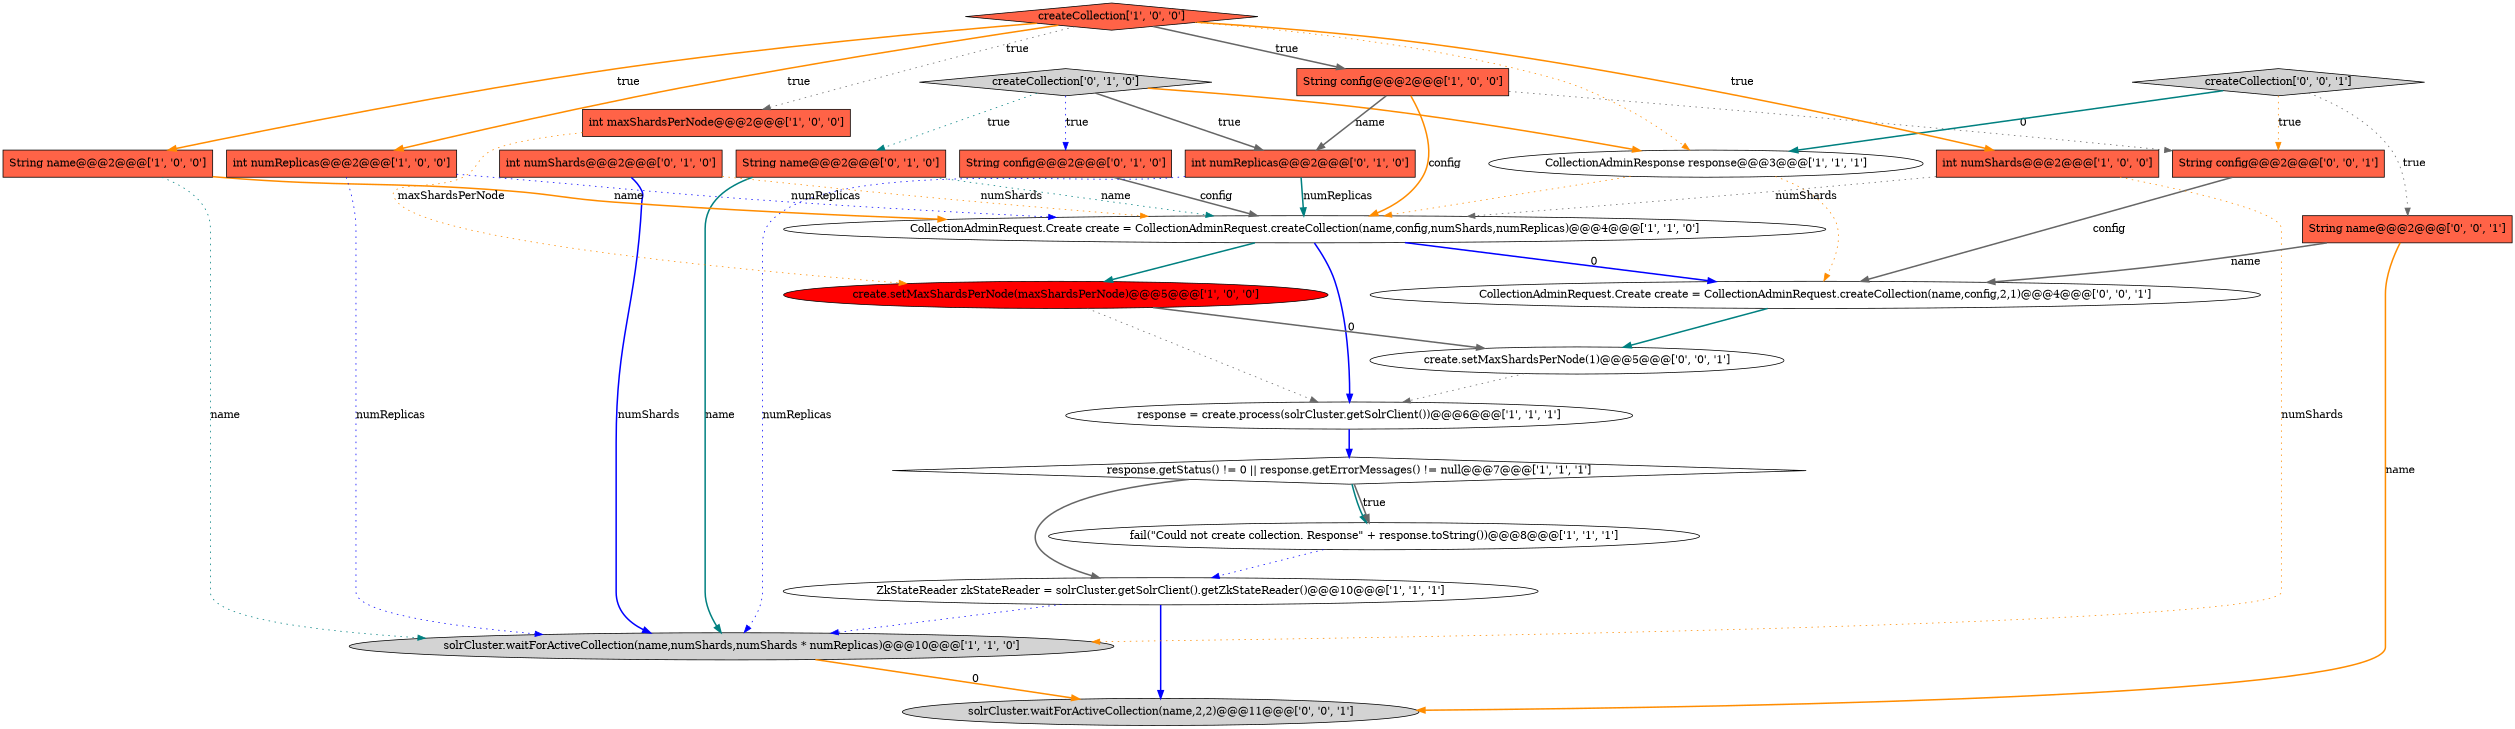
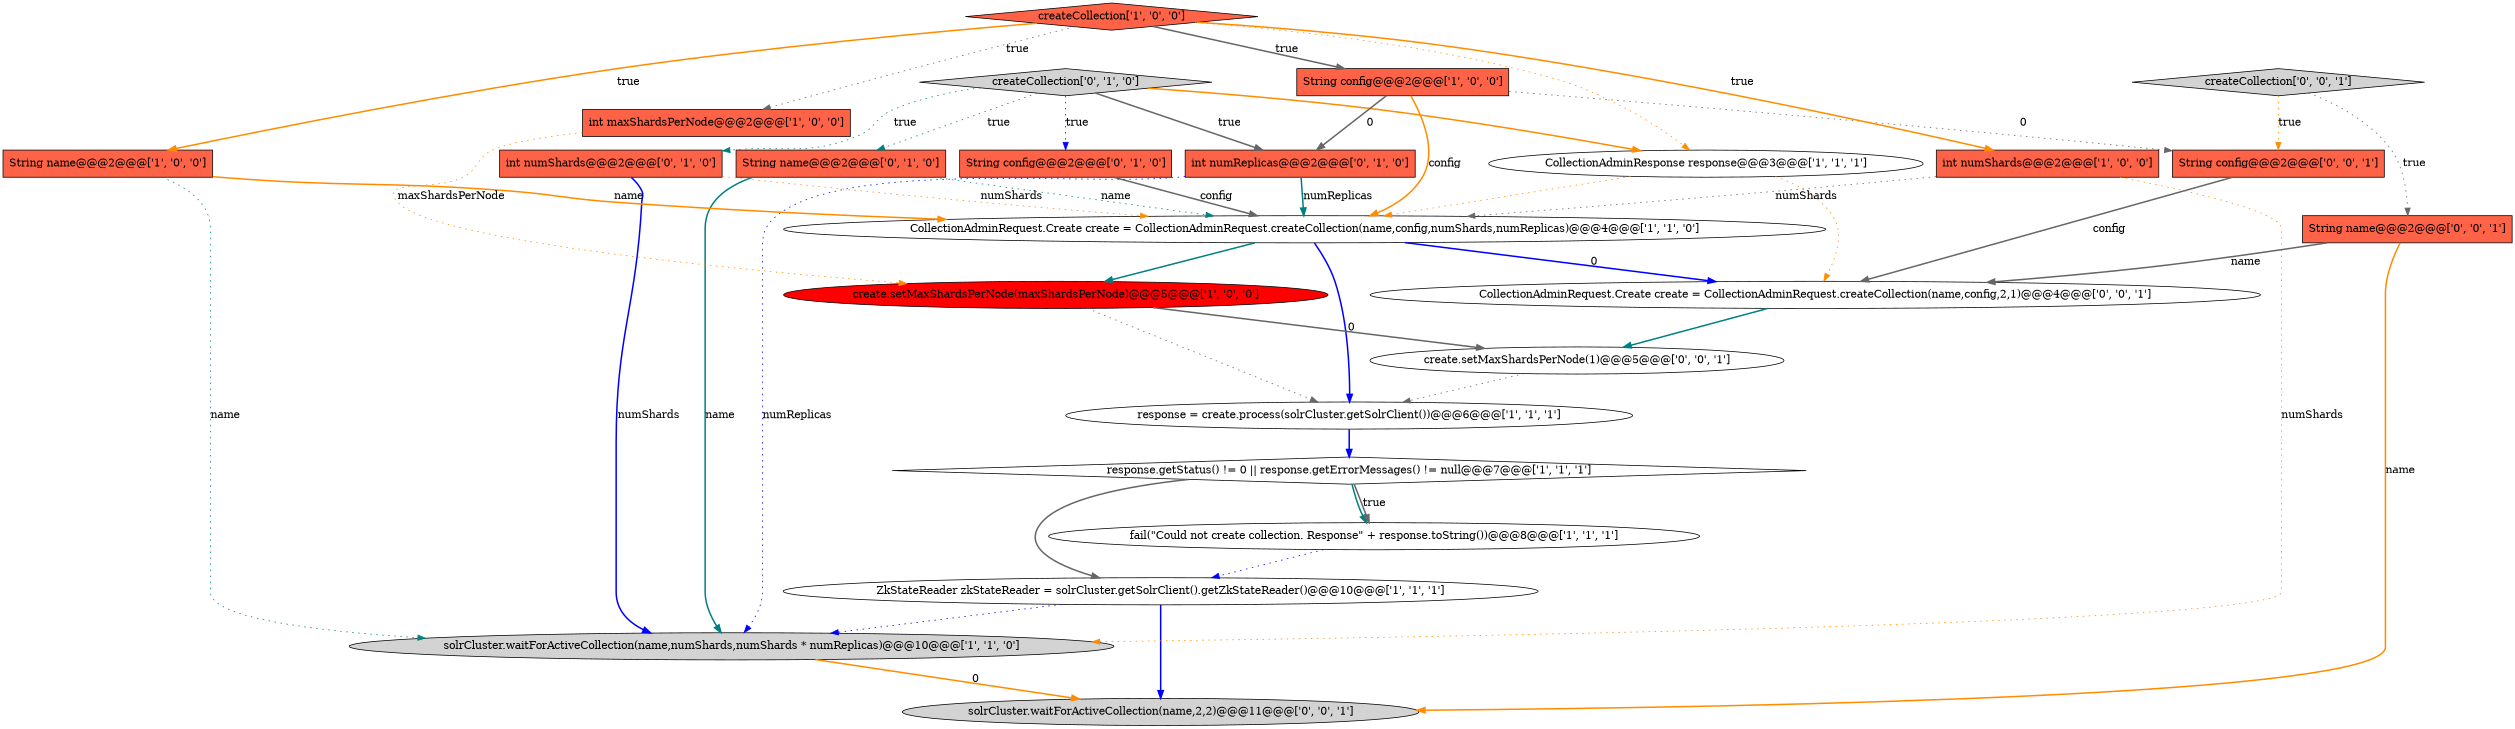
(2011, 120) -> none
(1370, 123) -> (1370, 123)
none -> (860, 135)
(342, 164) -> none
